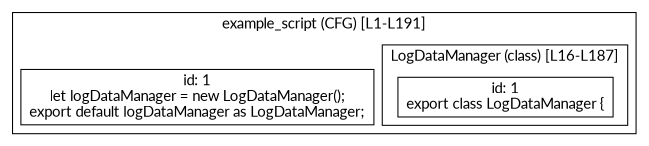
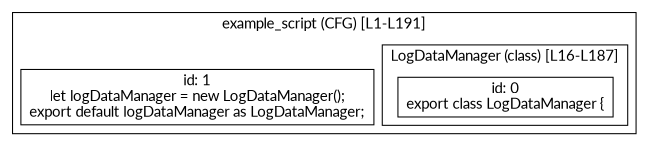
(506, 97) -> (506, 97)
